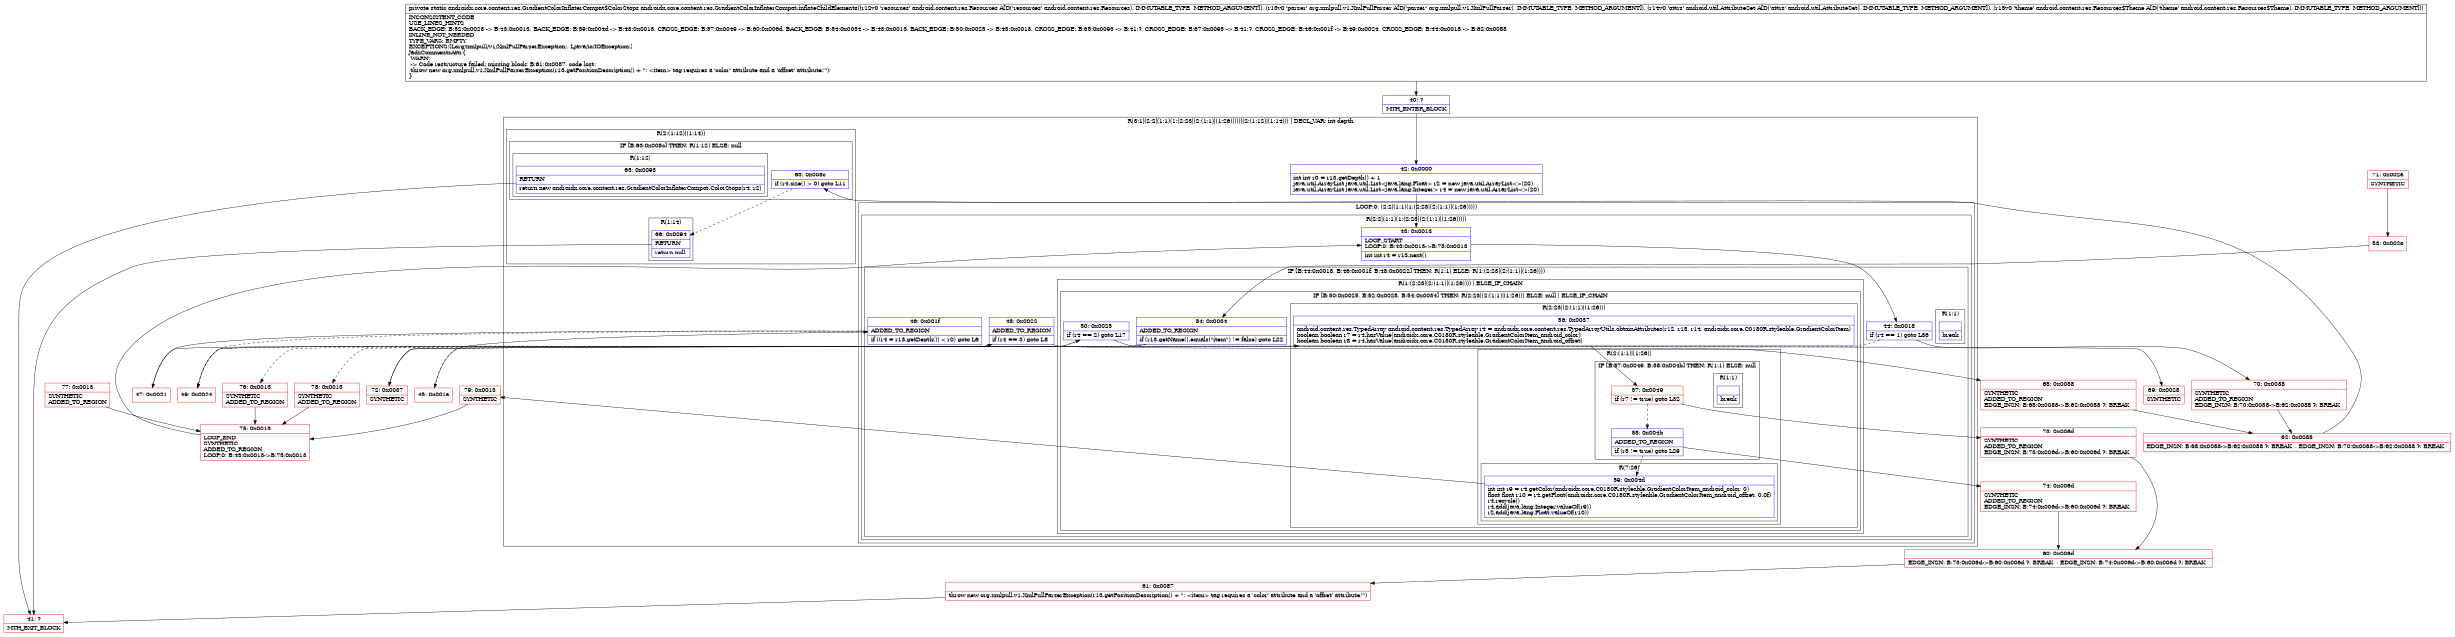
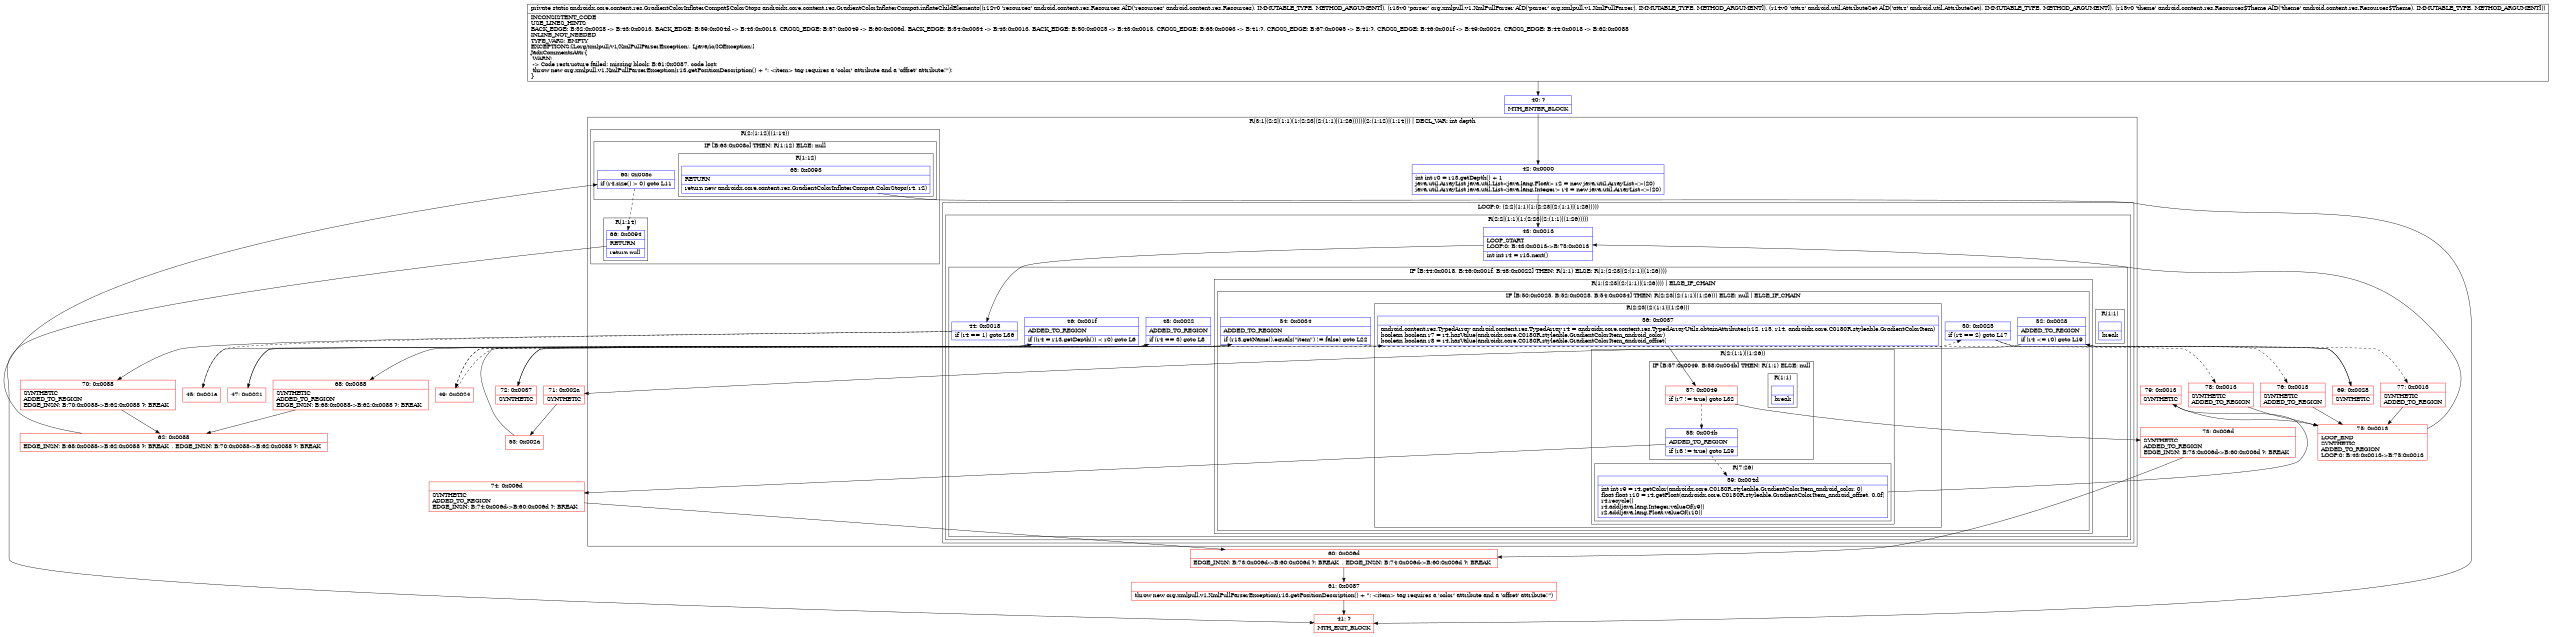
none -> (2052, 331)
(625, 346) -> (1199, 347)
